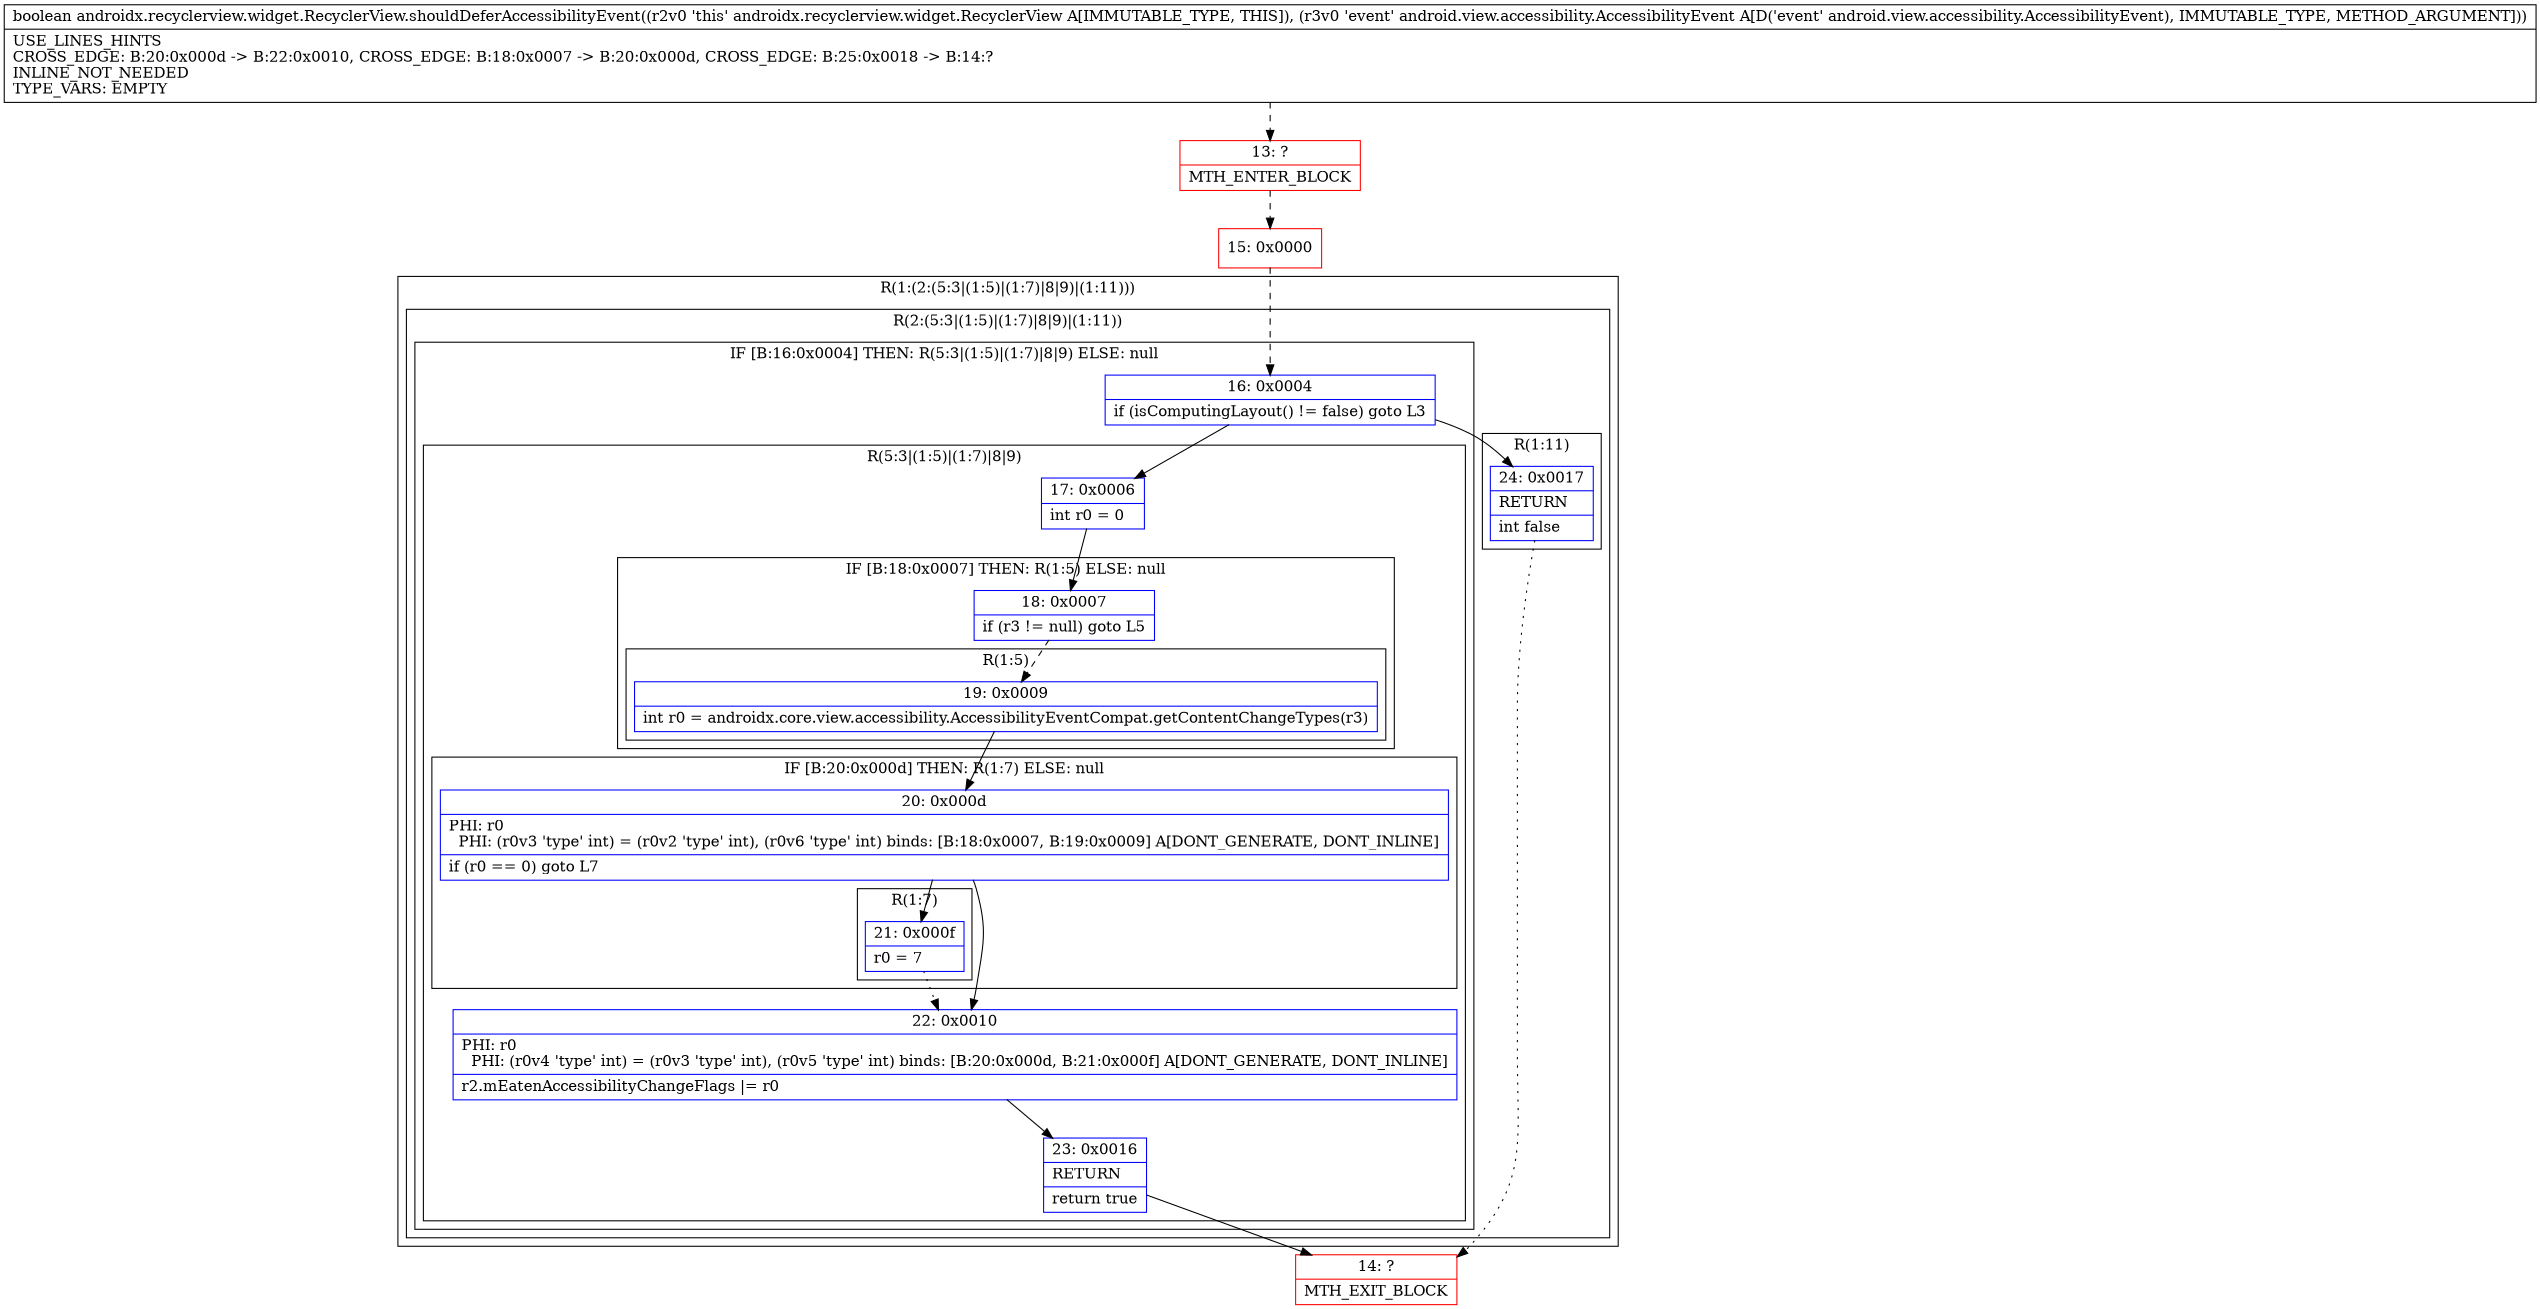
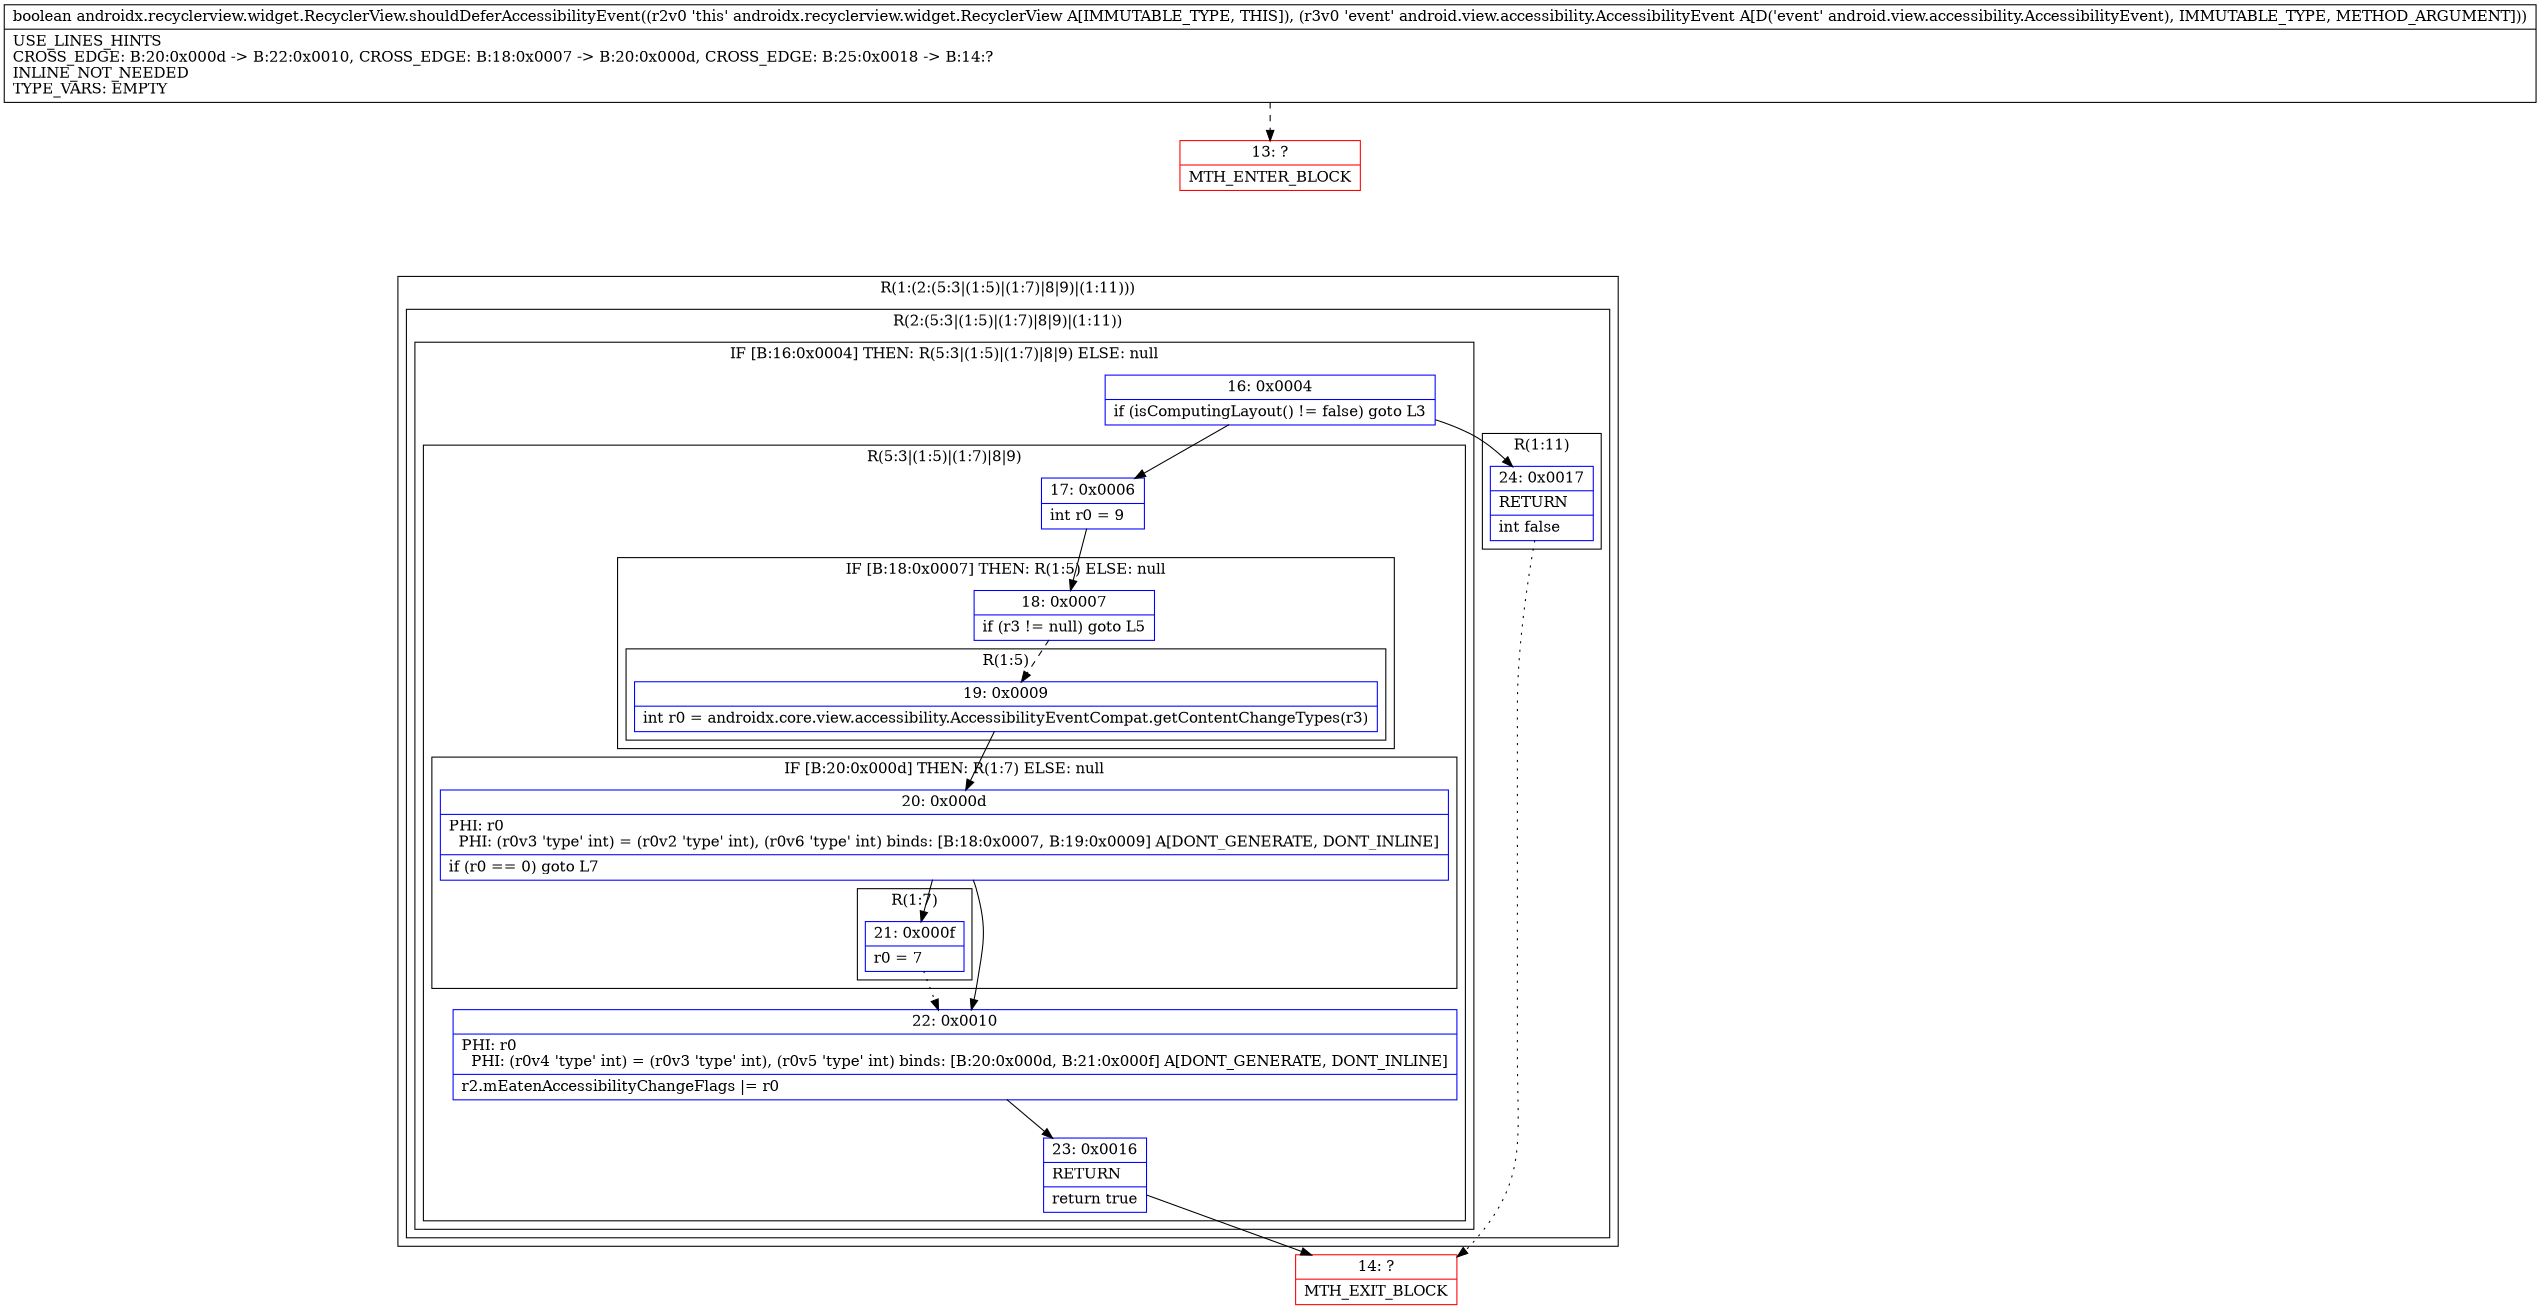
(1270, 248) -> none
(1087, 516) -> (1087, 516)
